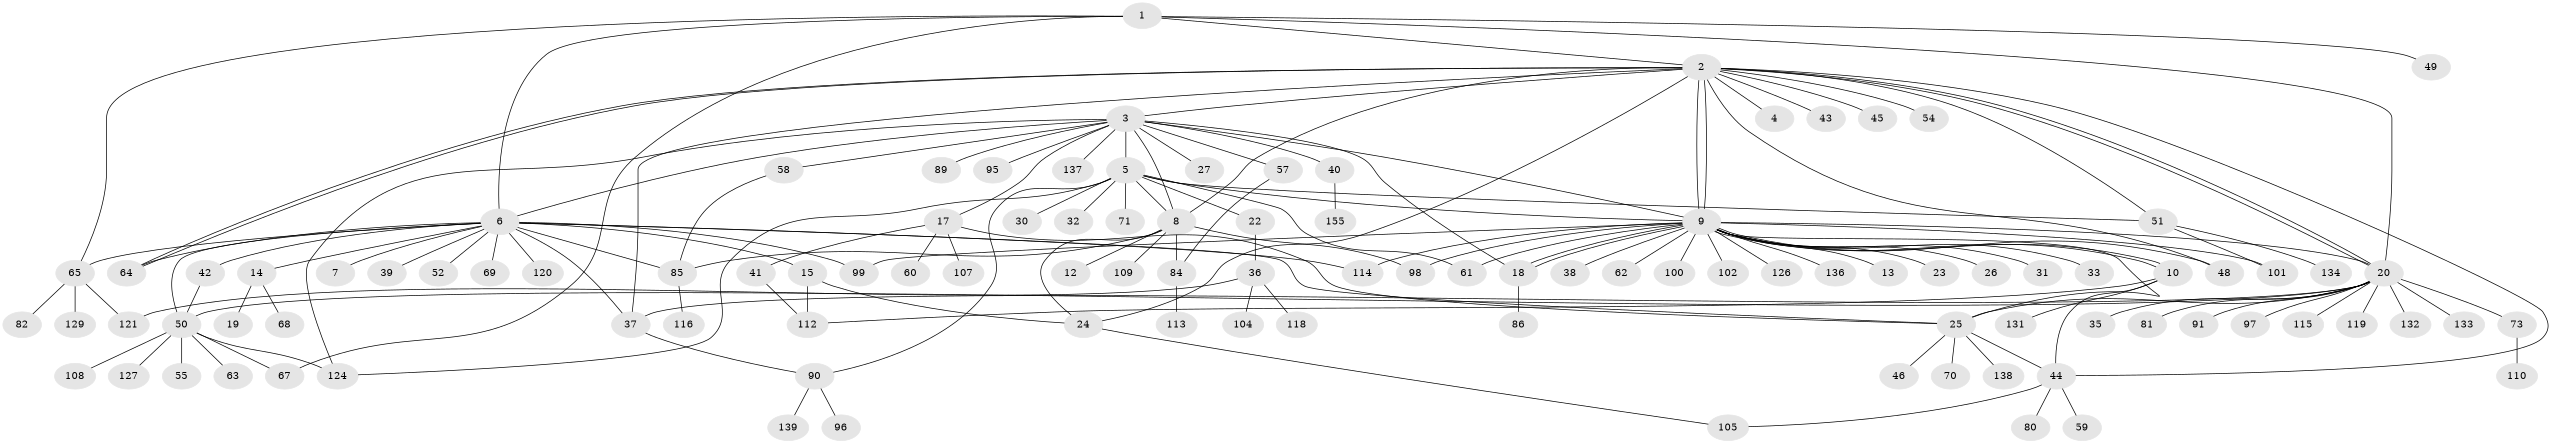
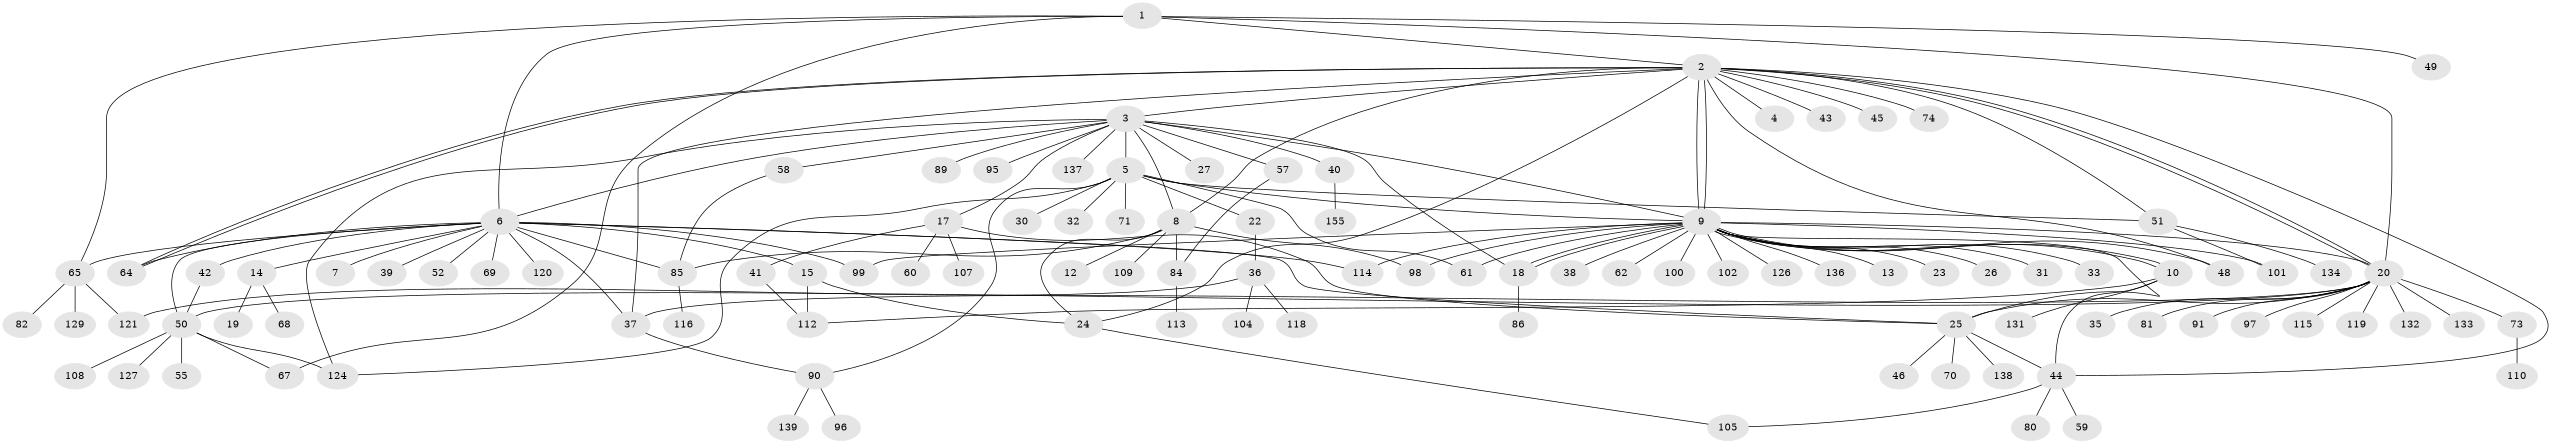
(1929, 119) -> (1929, 119)
(1151, 196) -> none
(233, 376) -> none
